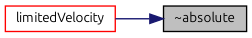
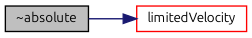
(132, 19) -> (106, 19)
